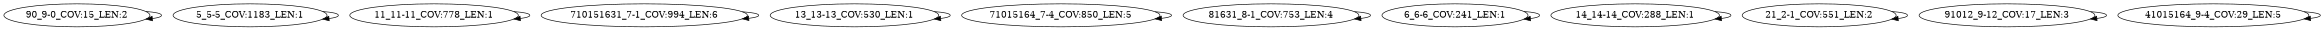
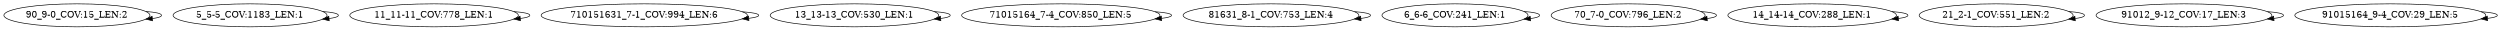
none -> (1628, 15)
(2213, 15) -> (2390, 15)
